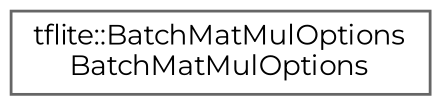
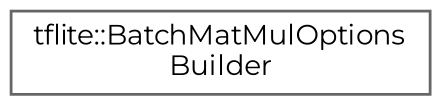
(221, 53) -> (221, 53)
